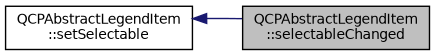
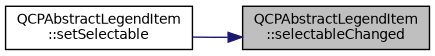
(224, 18) -> (210, 37)
